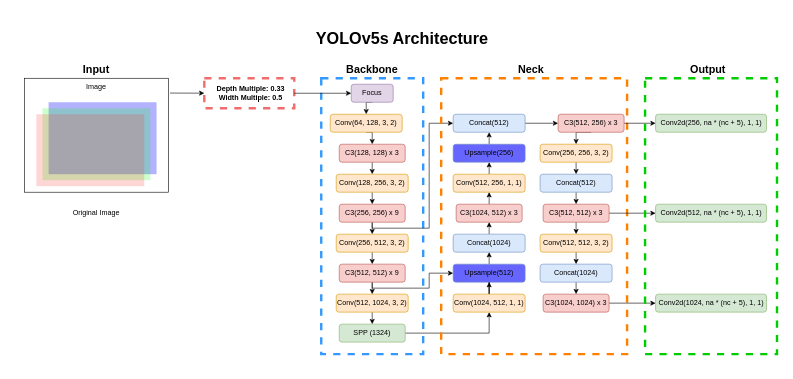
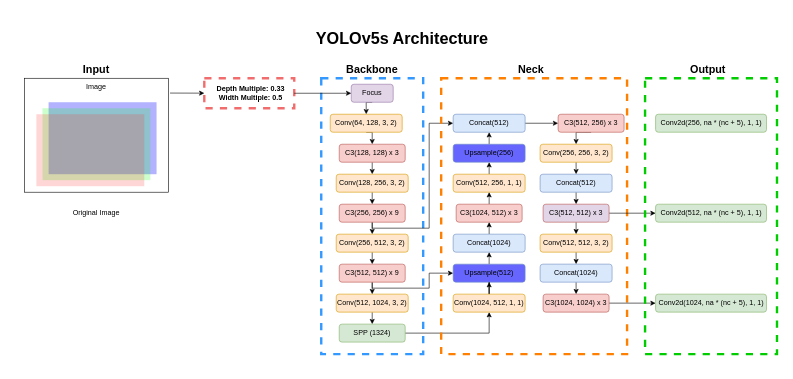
(650, 123) -> none
(576, 213) -> (576, 213)
